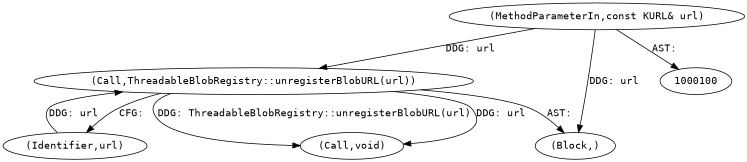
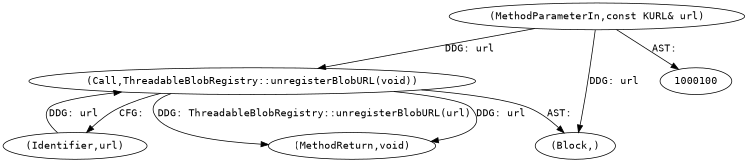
(254, 81) -> (252, 81)
(352, 146) -> (352, 146)
